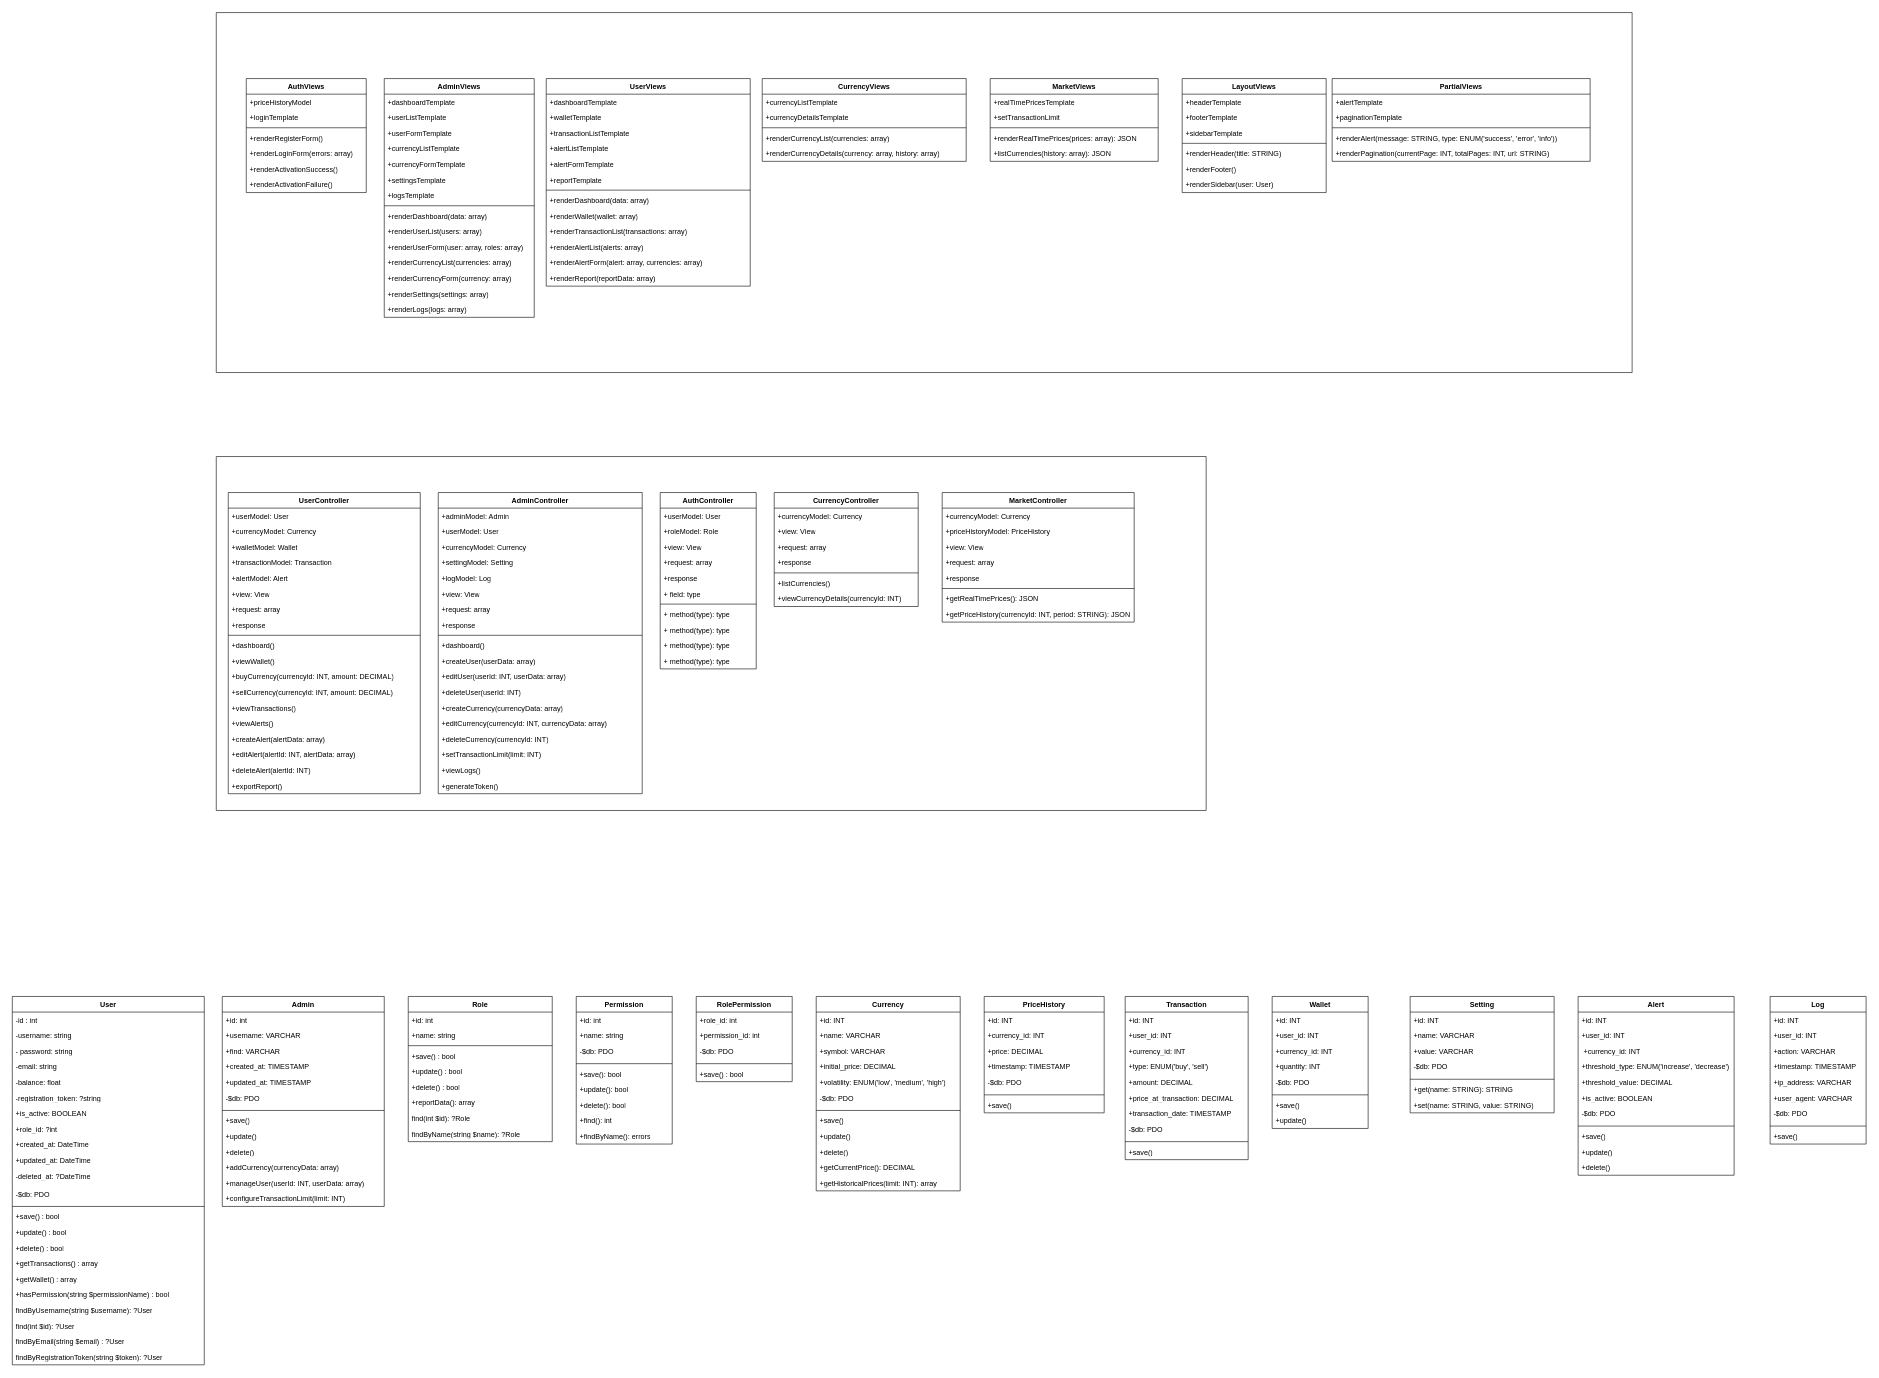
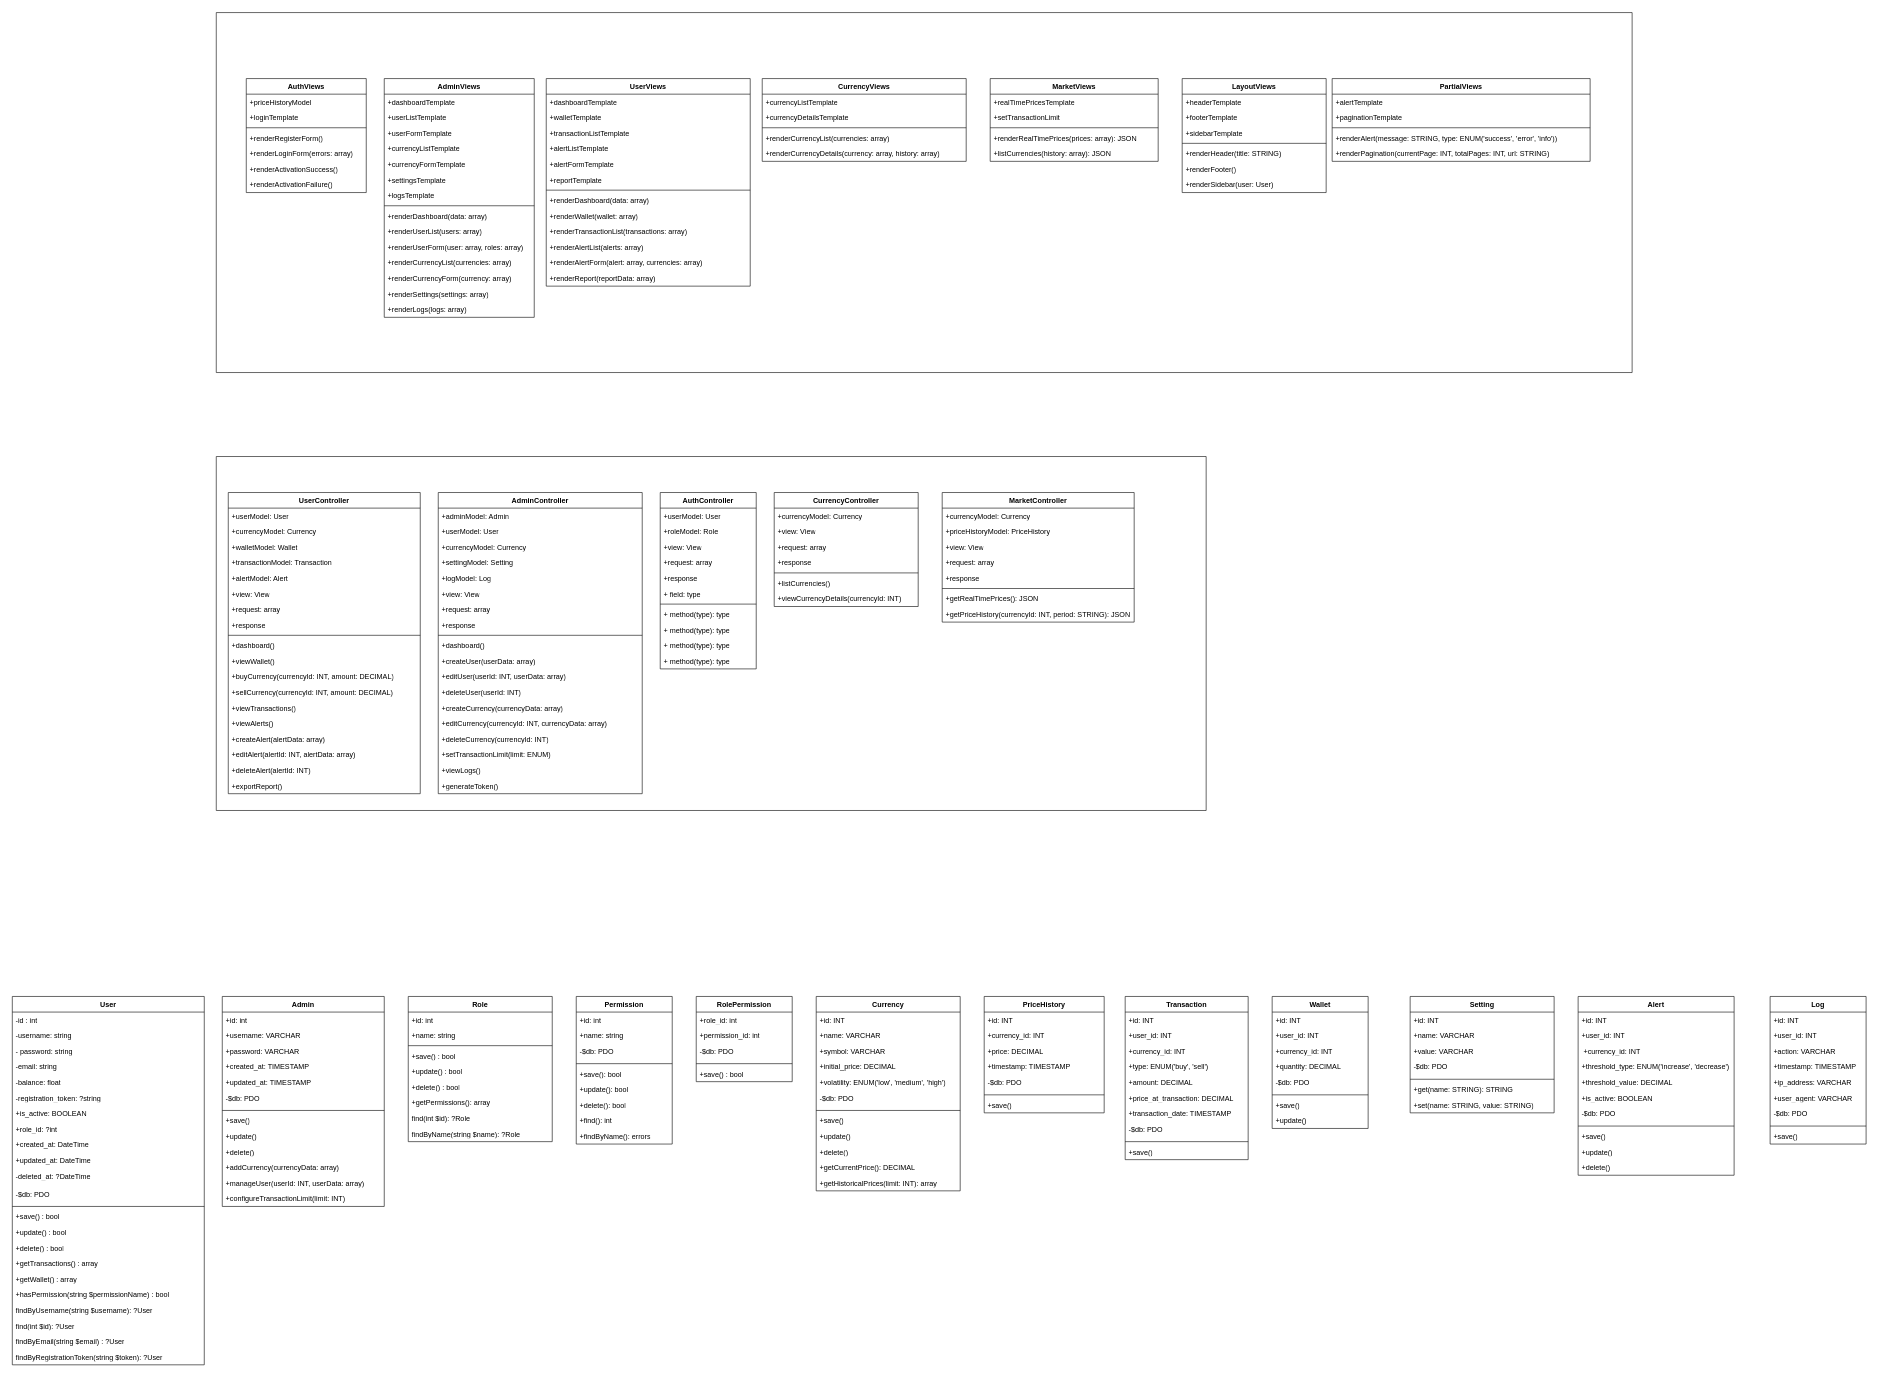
(499, 755) -> (501, 755)
(251, 1052) -> (260, 1052)
(1301, 1067) -> (1309, 1067)
(450, 1103) -> (457, 1103)
